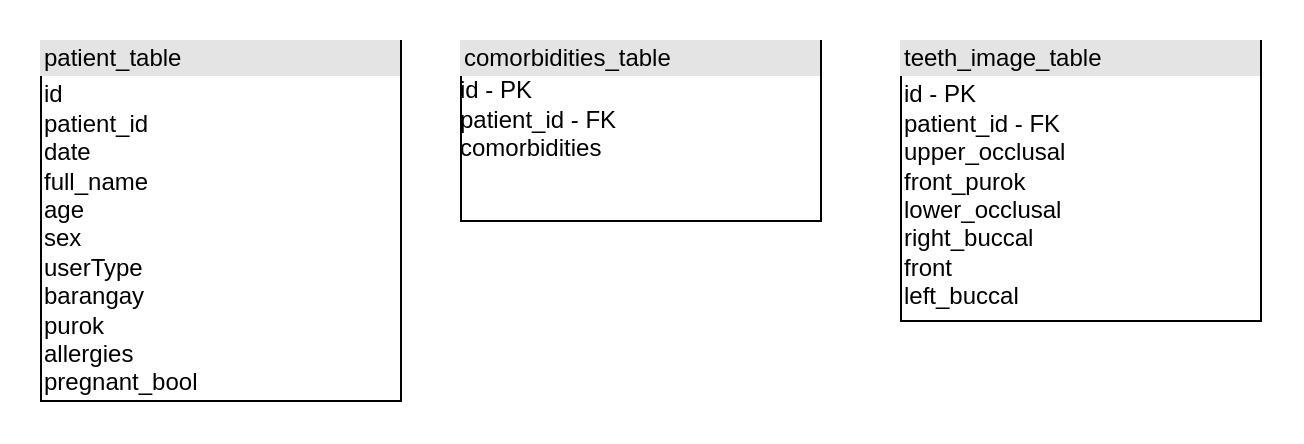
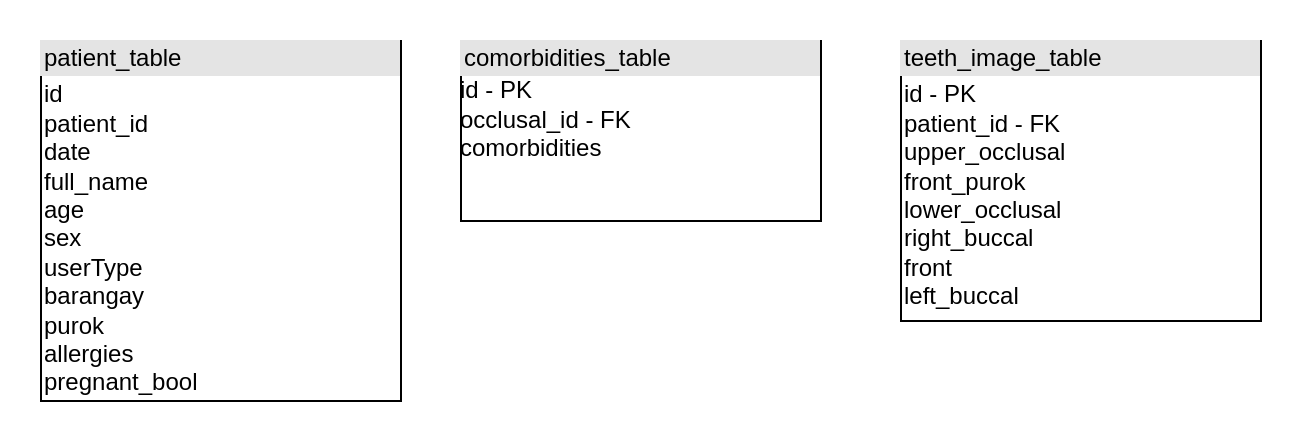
(576, 99) -> (576, 99)
